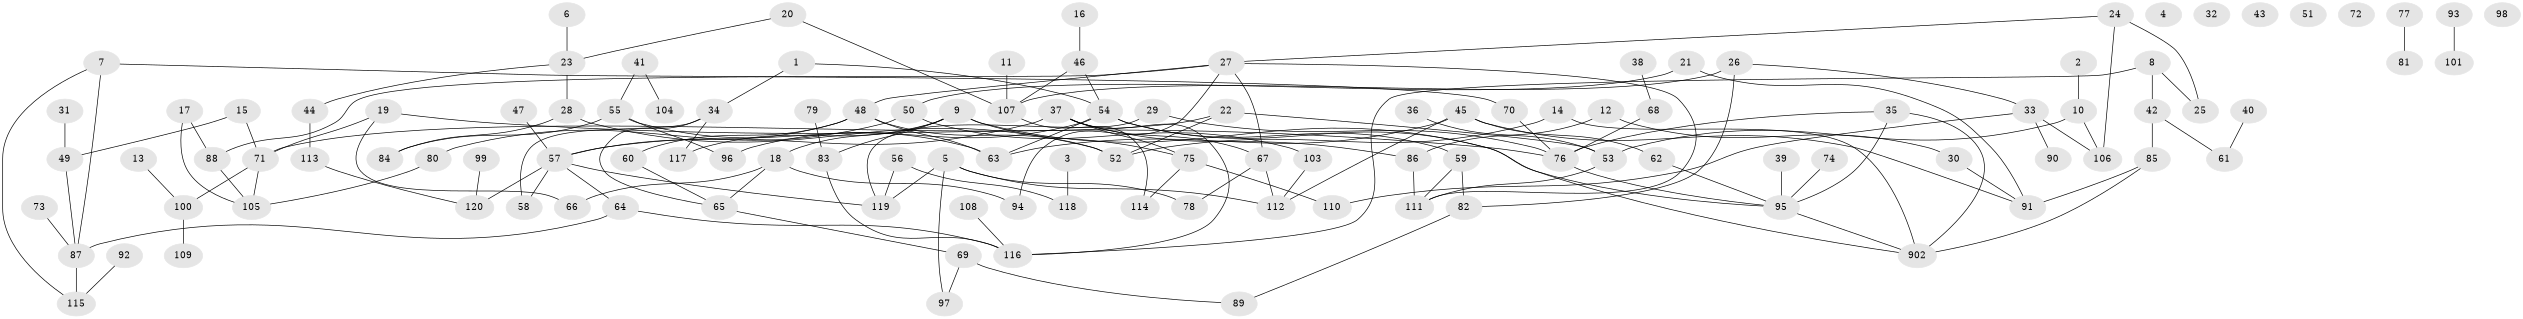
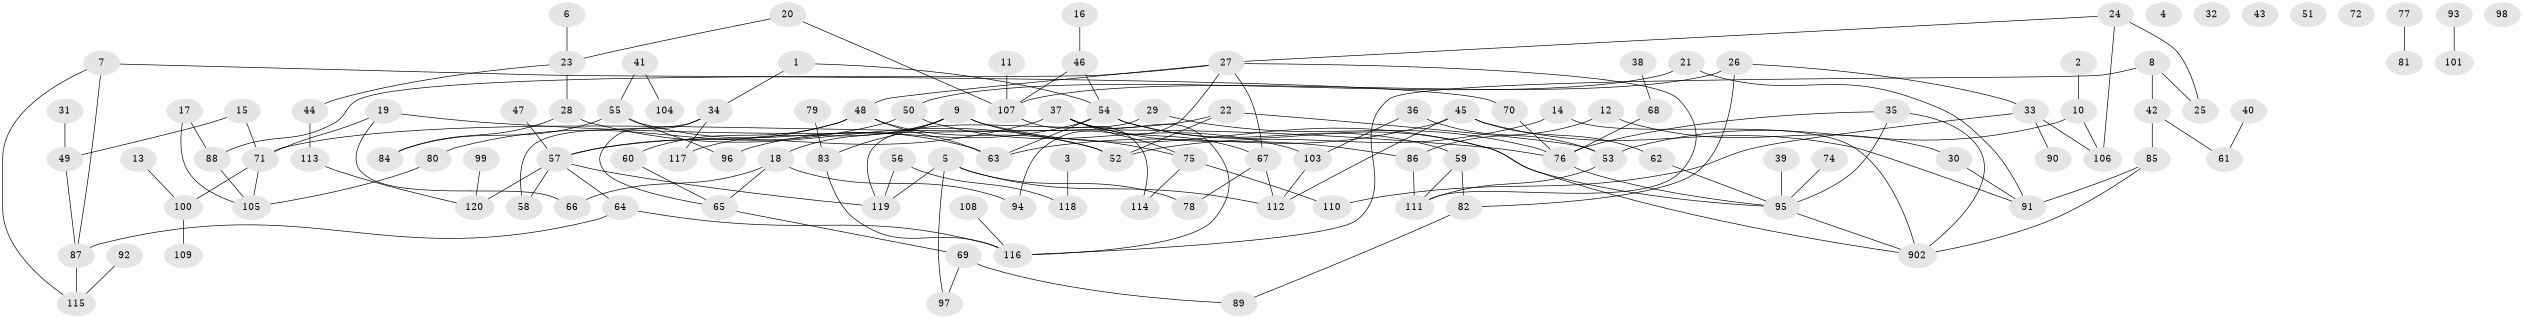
none -> (1363, 135)
(39, 208) -> none
